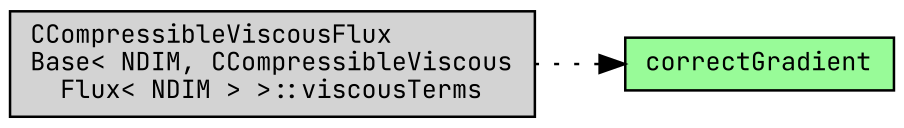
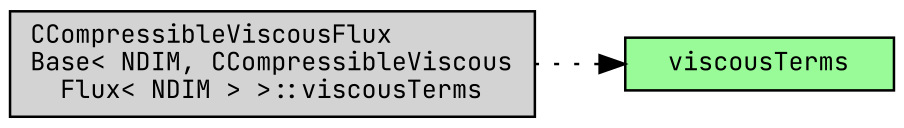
(760, 64) -> (760, 64)
